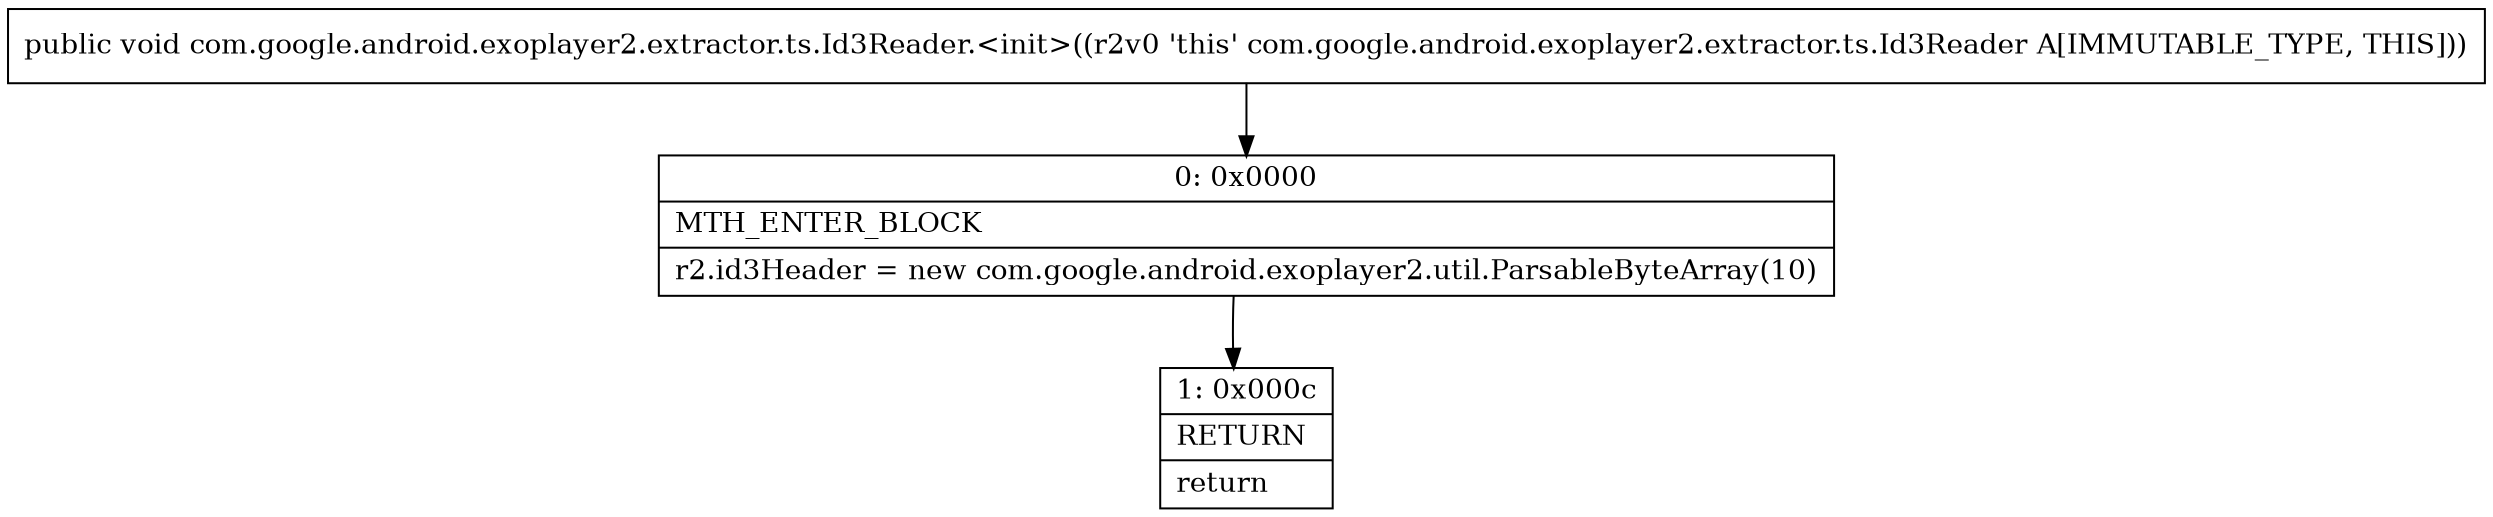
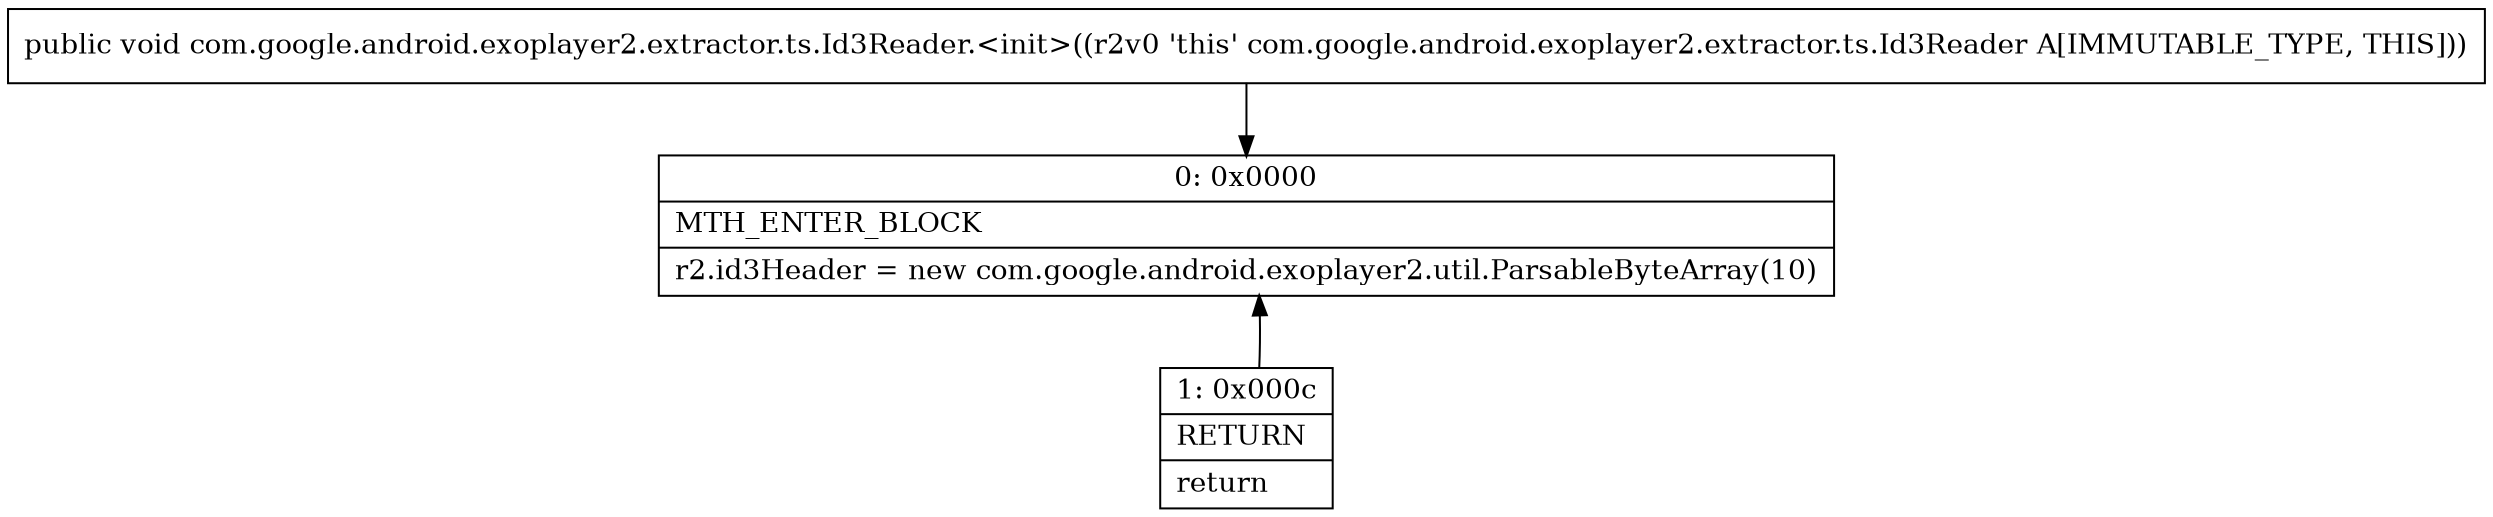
(1233, 322) -> (1260, 342)
